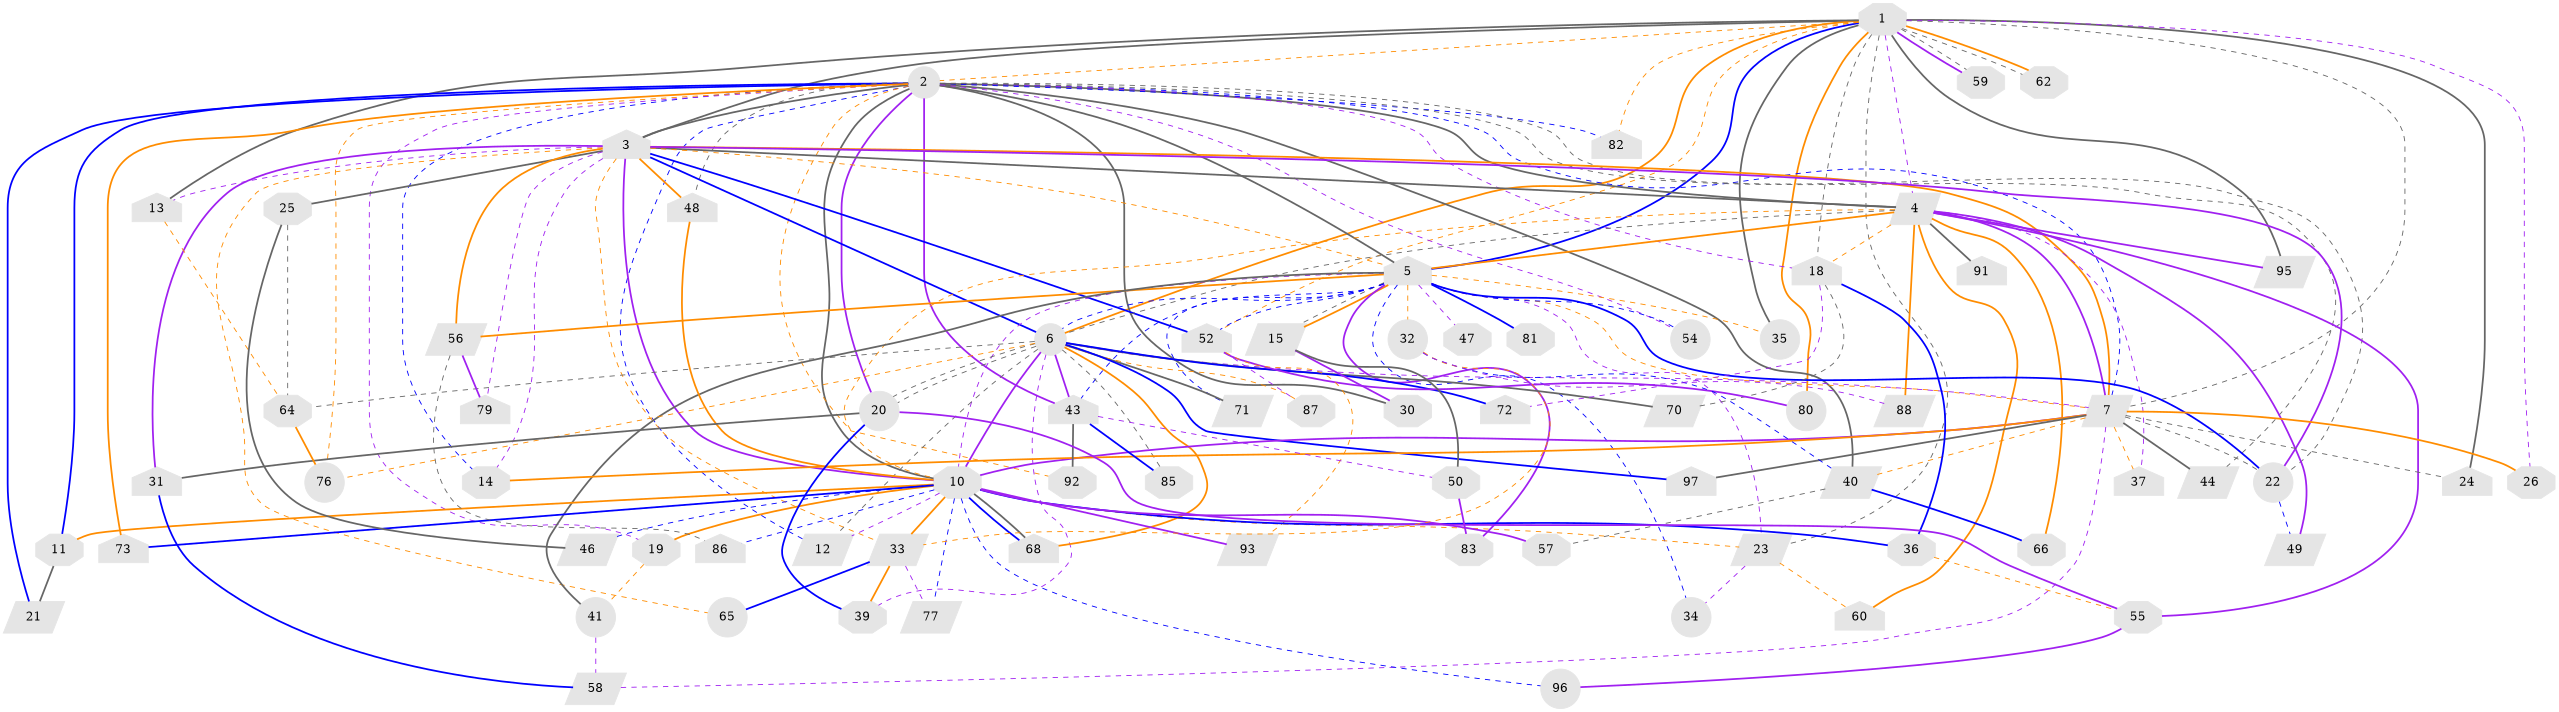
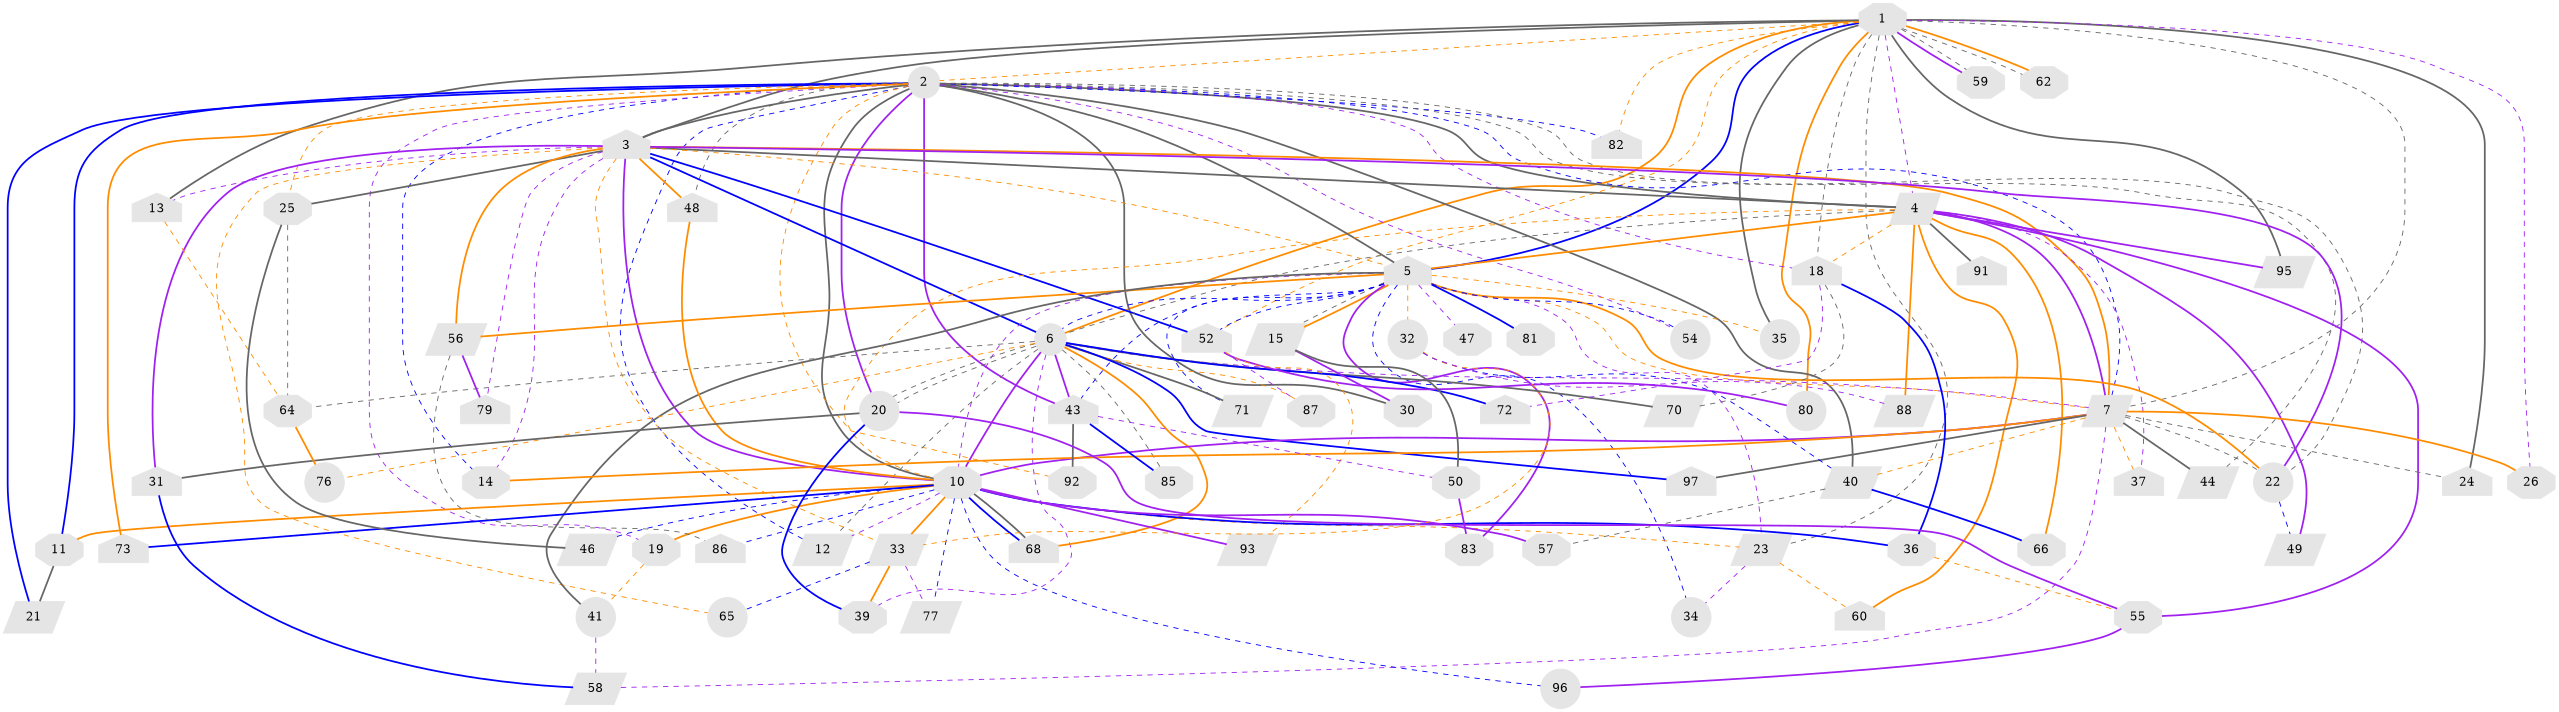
(374, 125) -> (578, 96)
(1867, 380) -> (1867, 380)
(811, 585) -> (811, 585)
